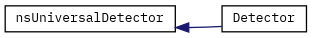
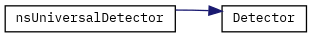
(205, 27) -> (192, 10)
